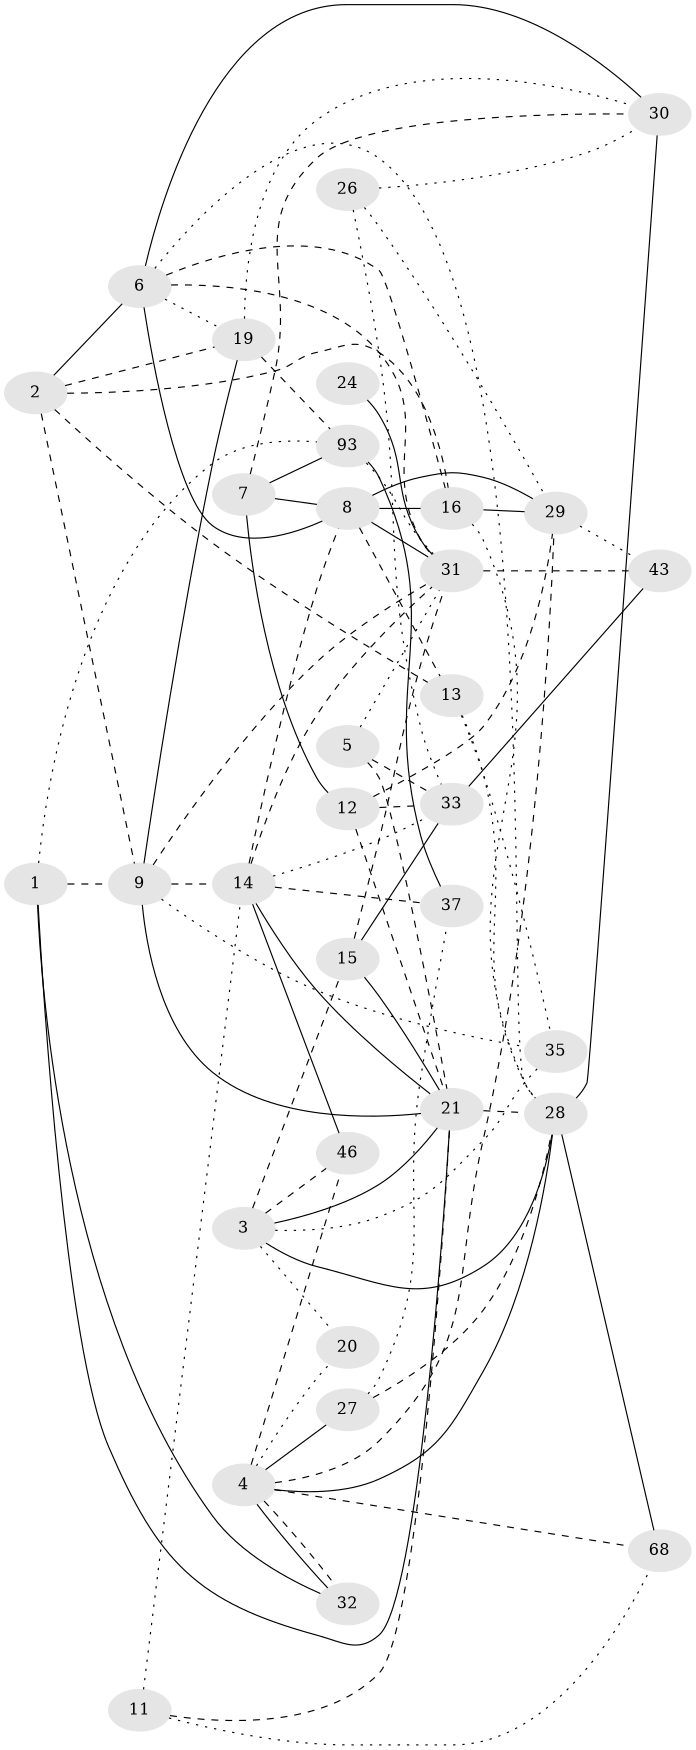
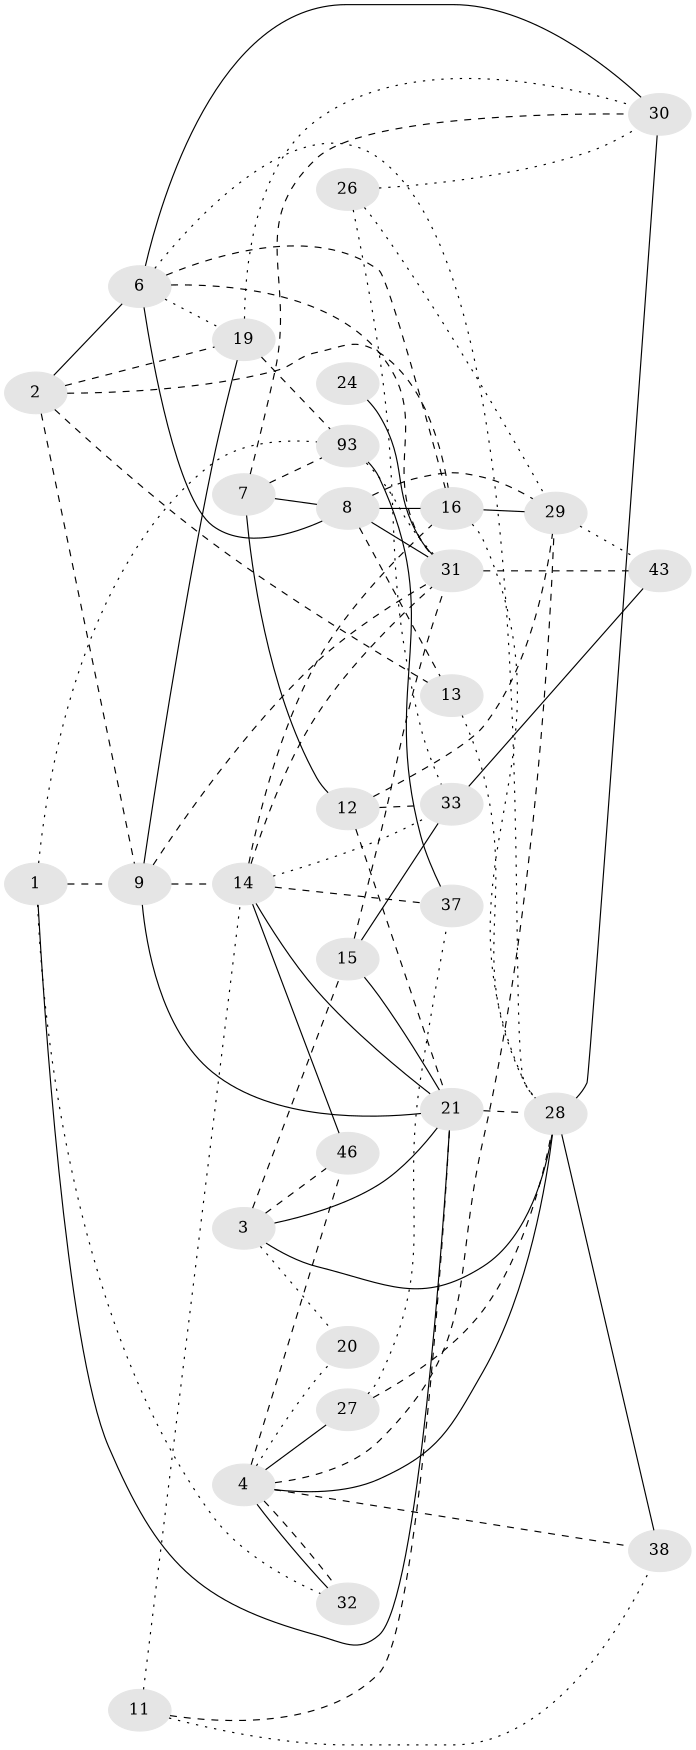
(296, 470) -> (296, 470)
(453, 473) -> (453, 473)
(281, 720) -> (305, 686)
(348, 746) -> none
(556, 1052) -> none
(103, 1287) -> (103, 1287)
(660, 1551) -> (660, 1551)
